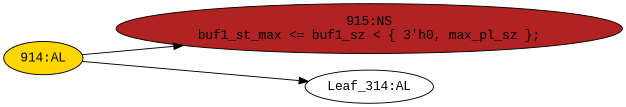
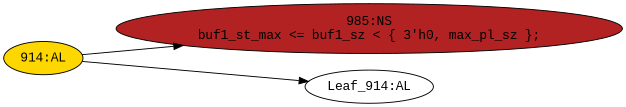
(369, 29) -> (369, 29)
(369, 87) -> (369, 87)
